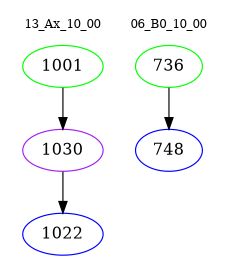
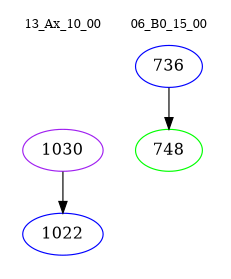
(169, 25) -> (169, 25)
(63, 66) -> none
(169, 66) -> (169, 66)
(169, 150) -> (169, 150)
